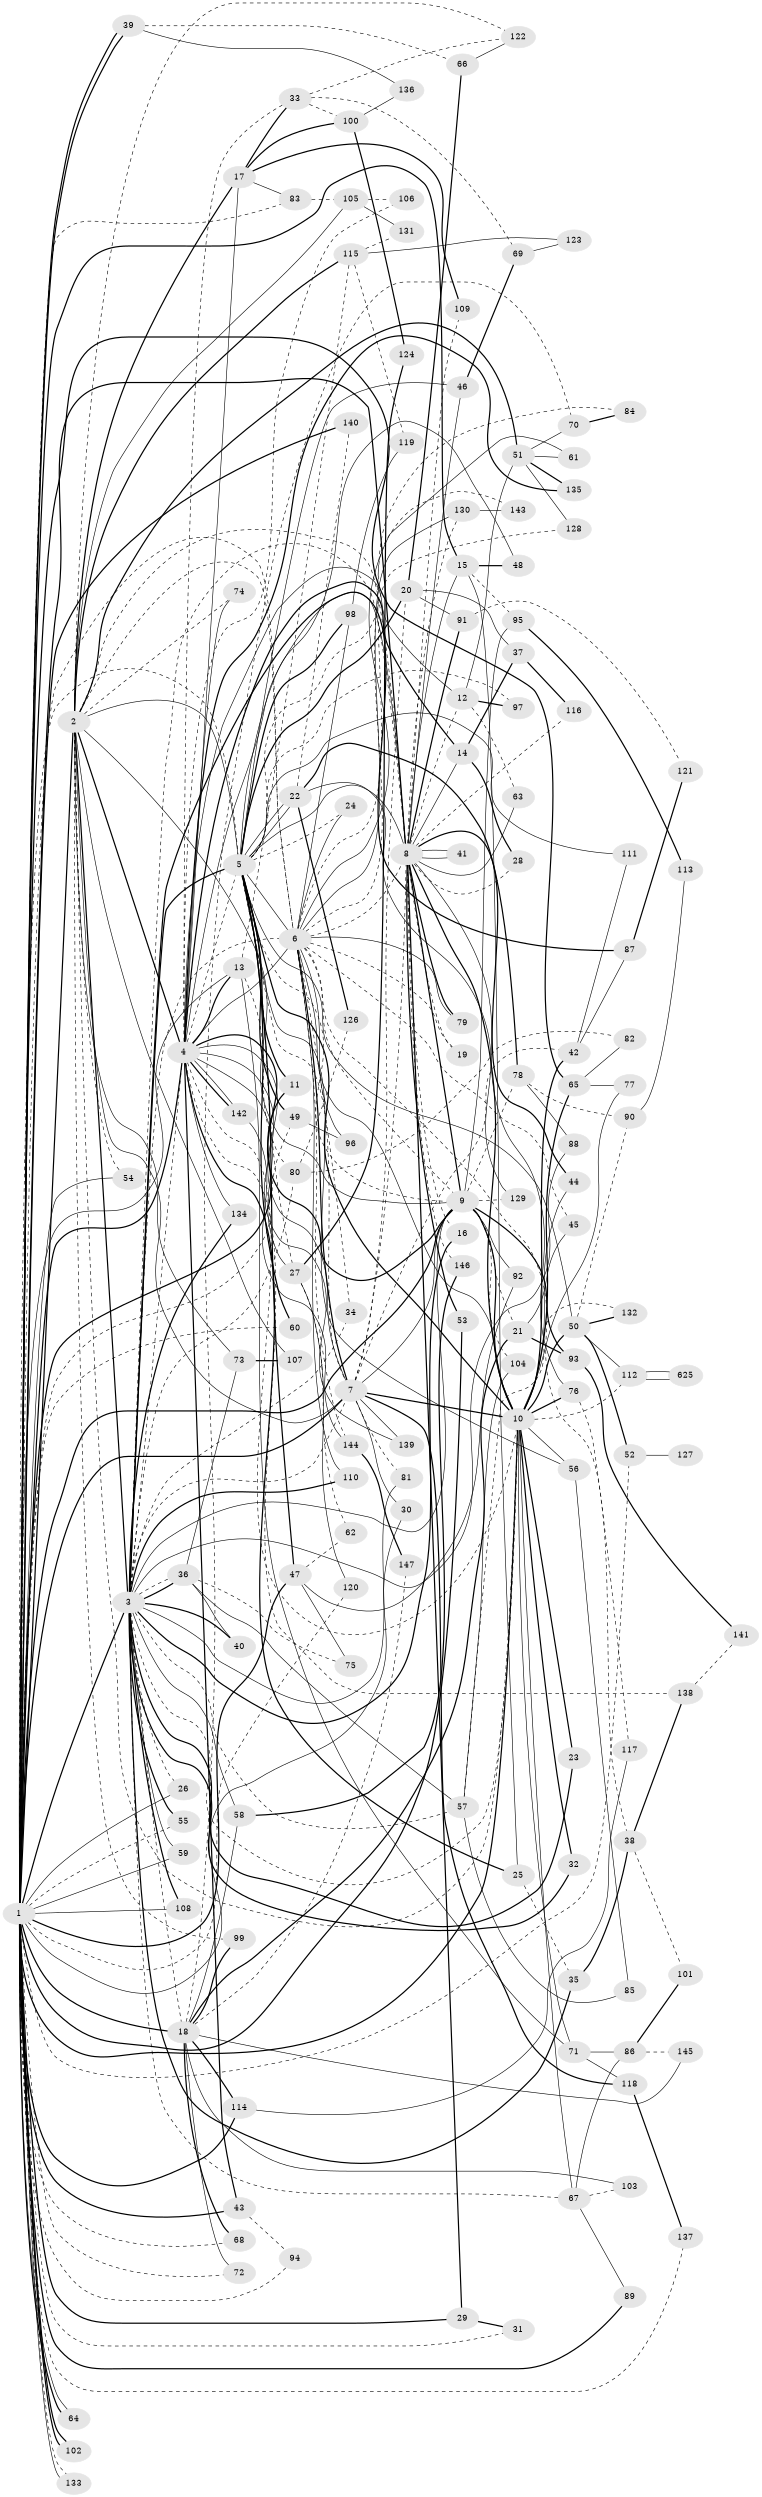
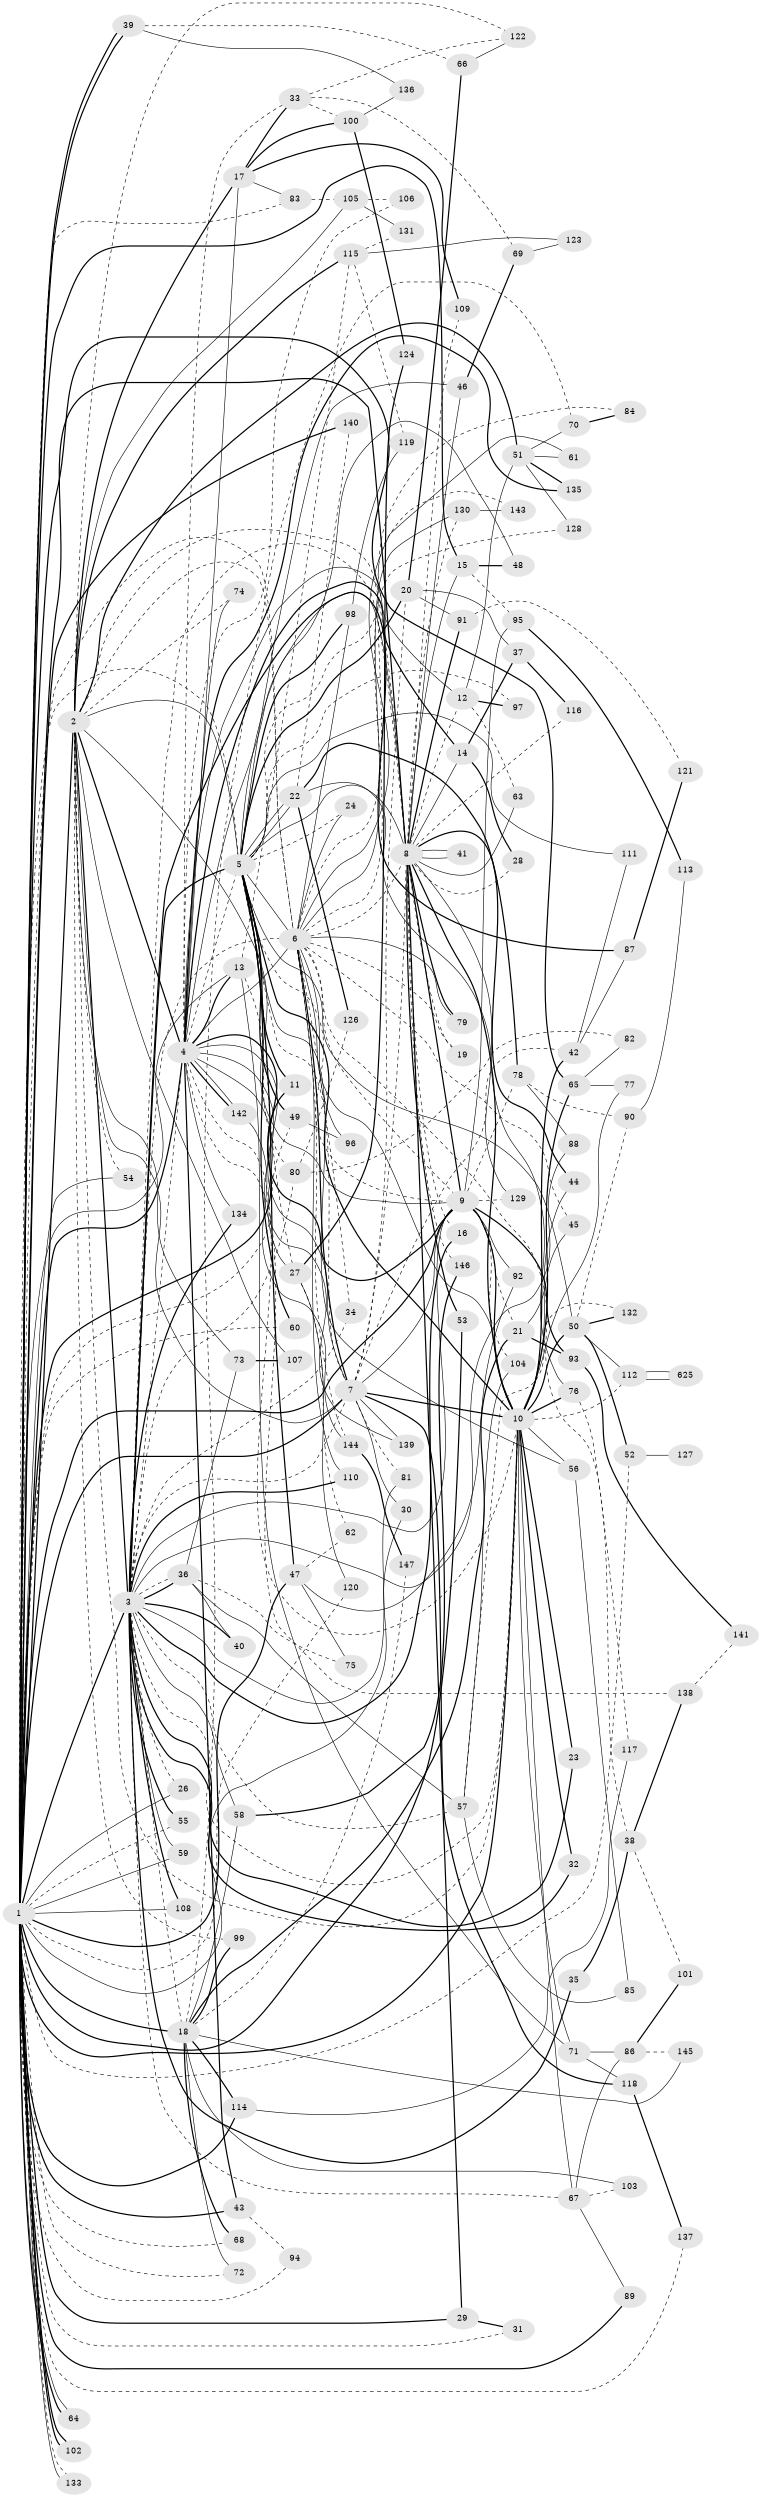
(518, 1875) -> none
